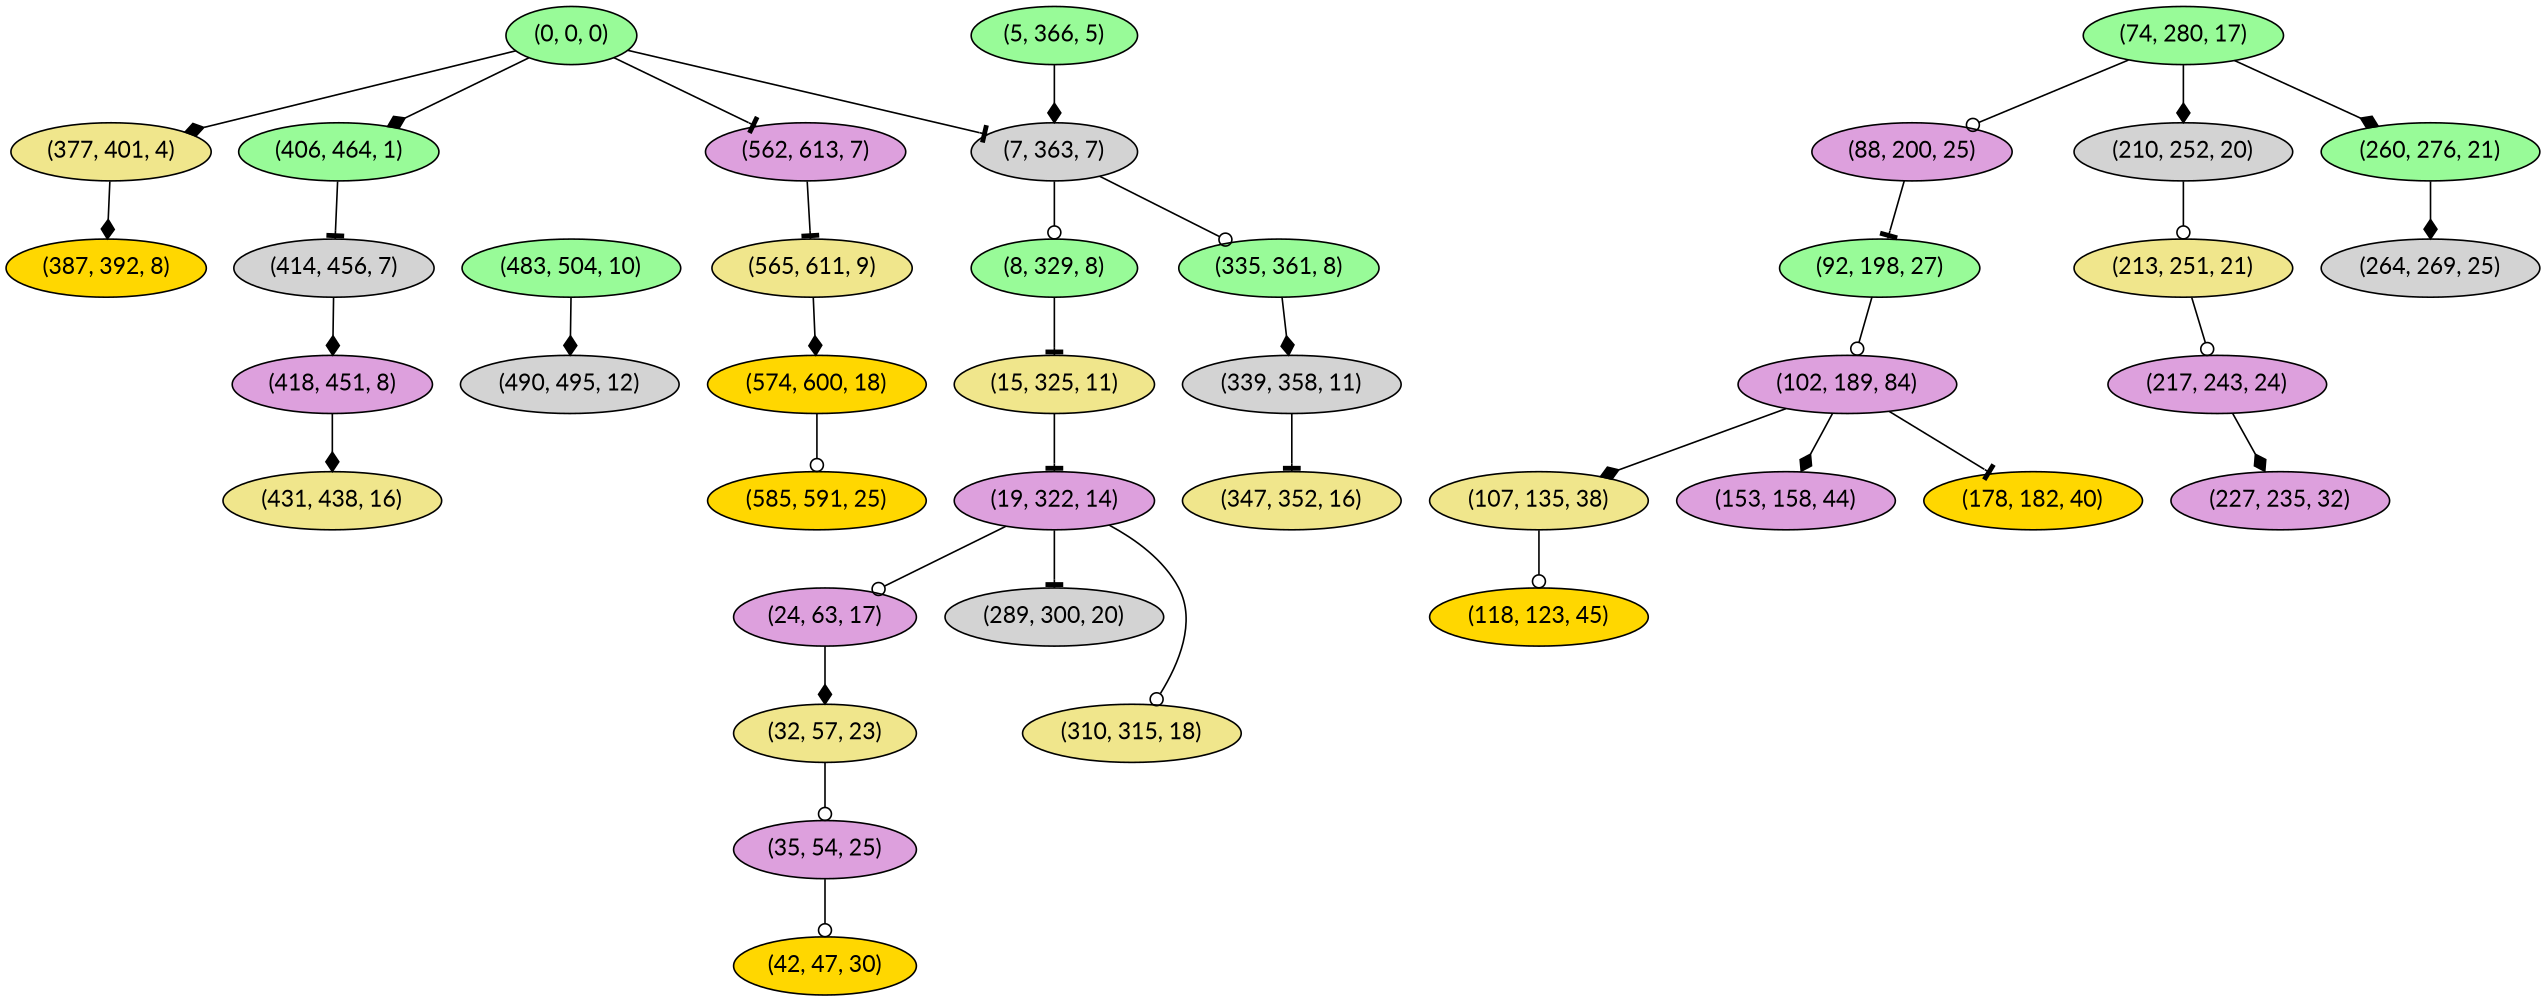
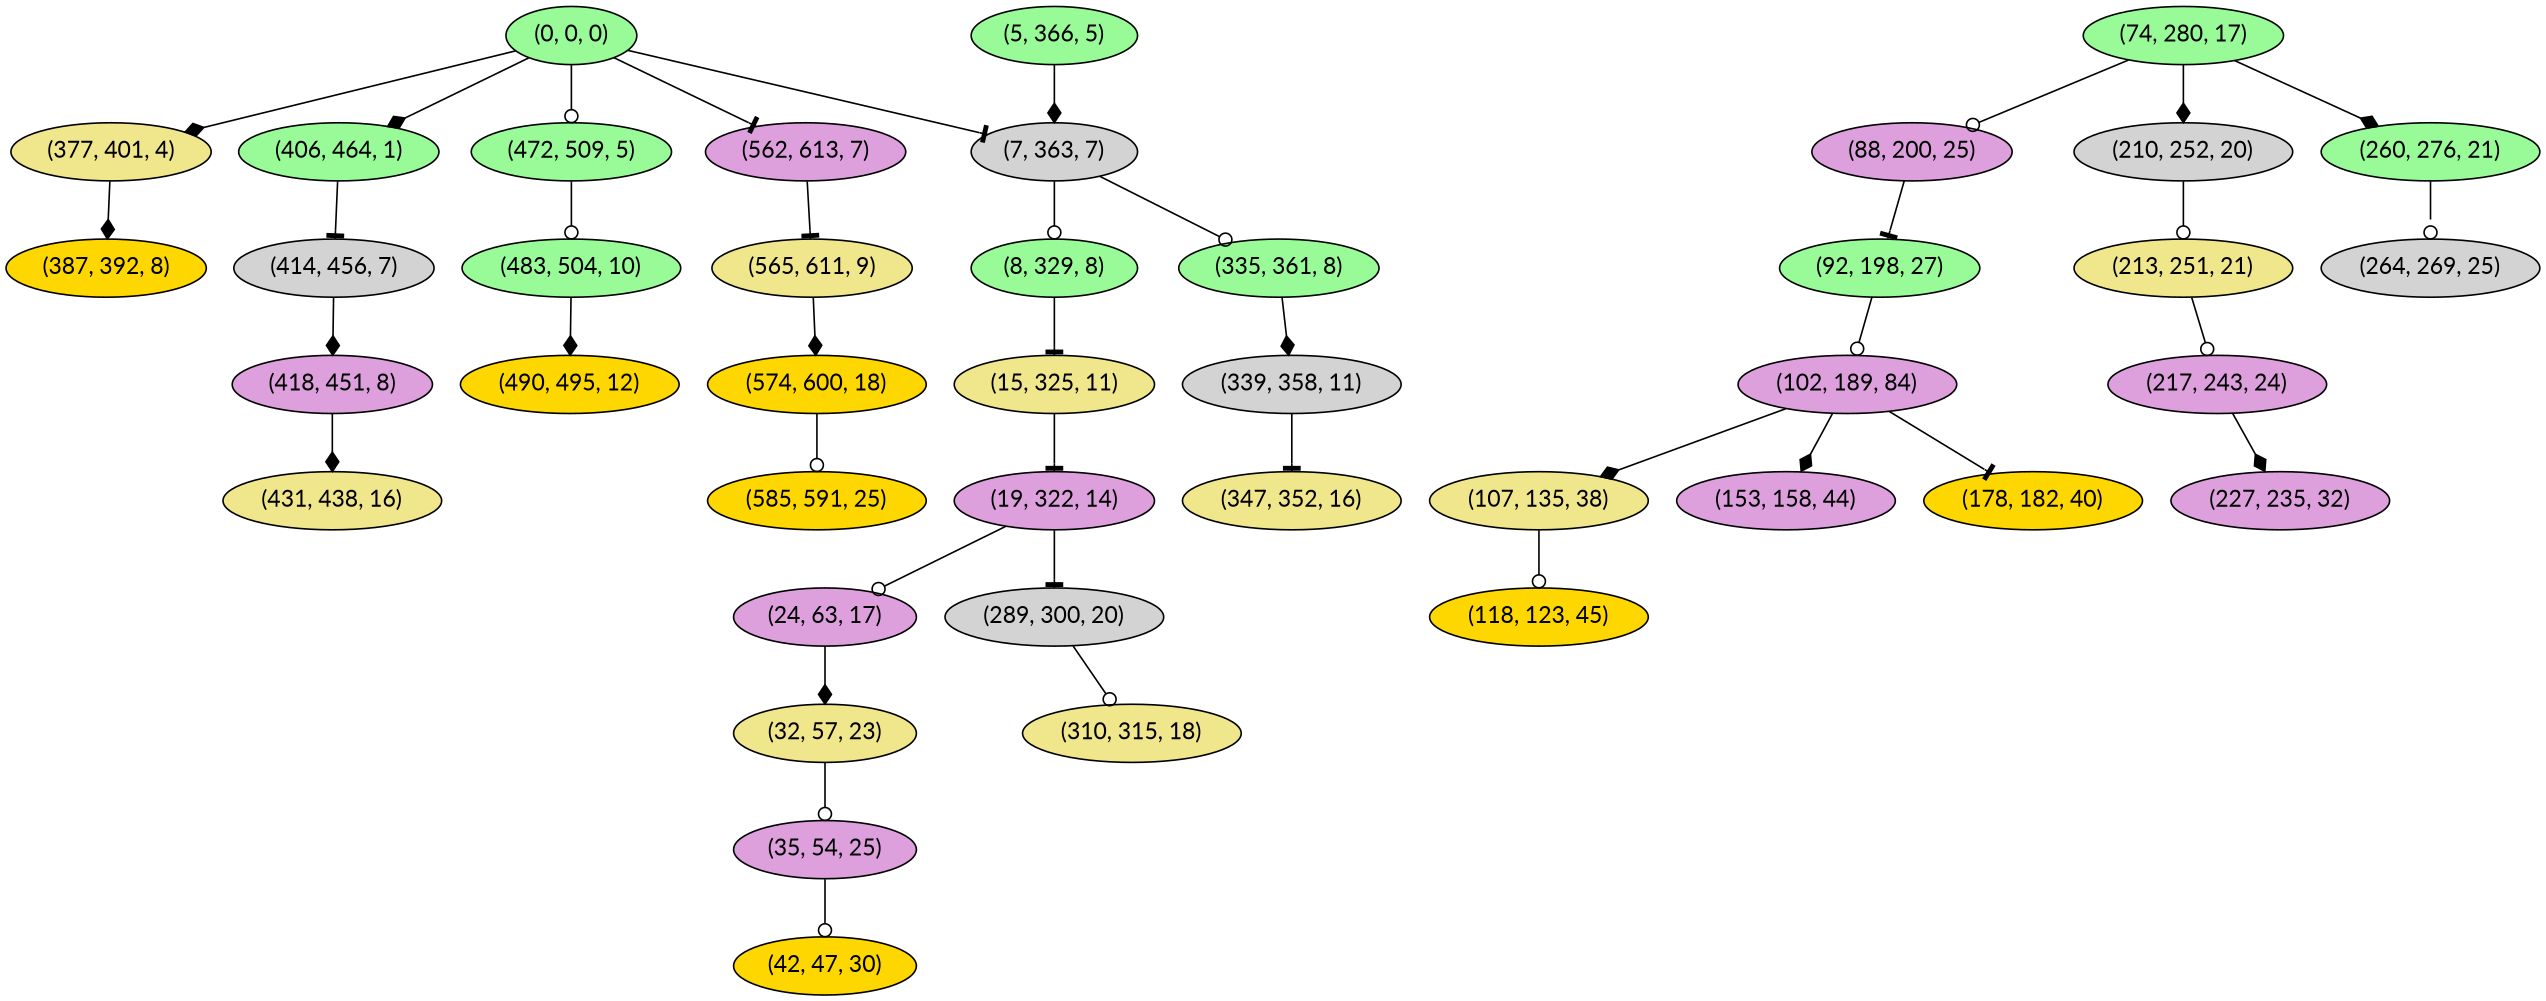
none -> (571, 152)
(2431, 200) -> (2431, 200)
(570, 384) -> (570, 384)
(1182, 596) -> (1089, 670)
